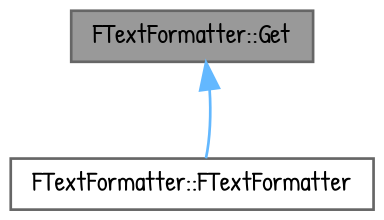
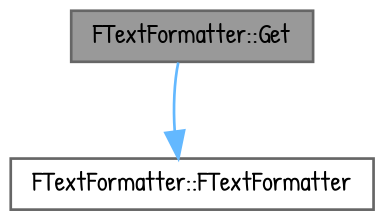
(210, 124) -> (174, 97)
